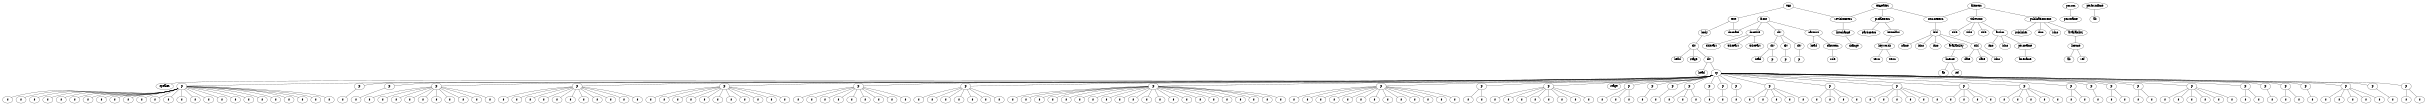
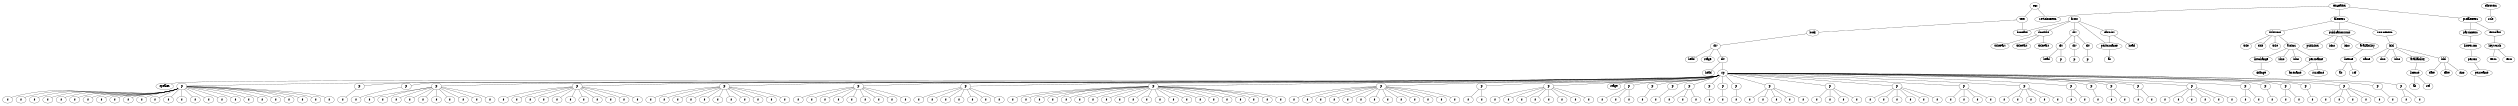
(1909, 13) -> (2339, 13)
(1843, 26) -> (2277, 53)
none -> (2092, 33)
(1823, 39) -> (2109, 39)
none -> (2470, 46)
none -> (2318, 73)
